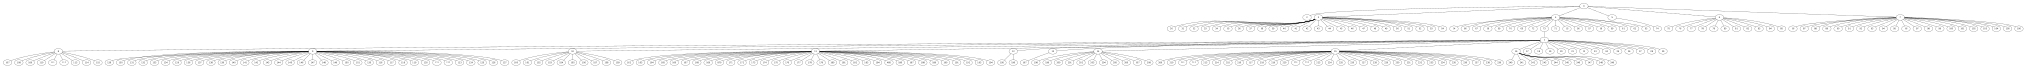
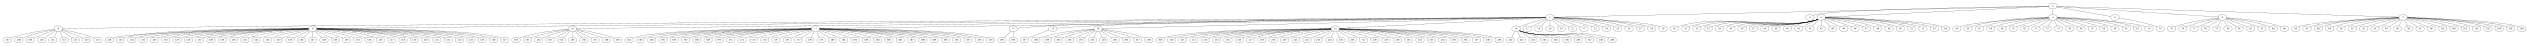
(1544, 34) -> (1801, 12)
